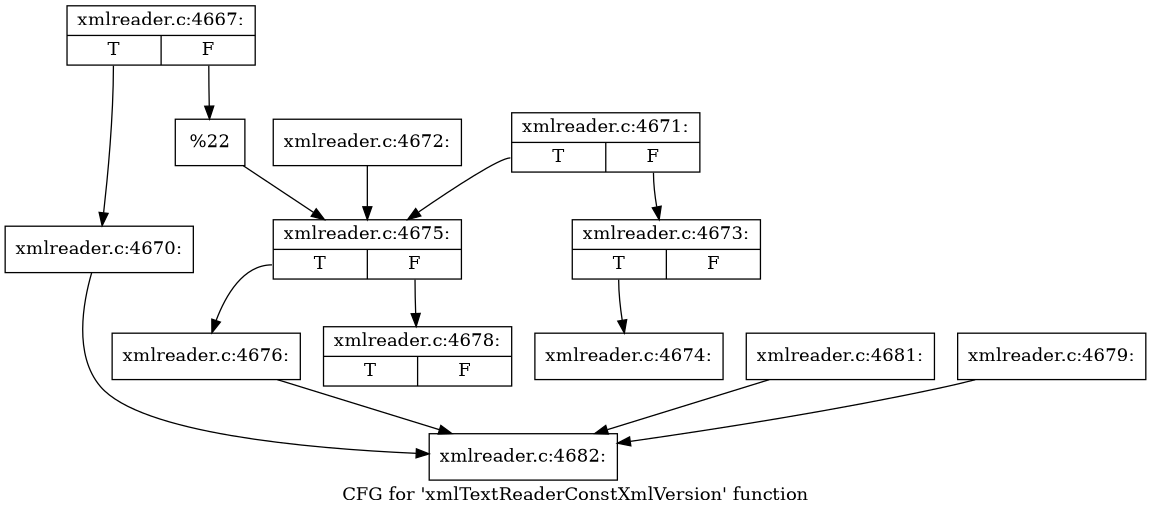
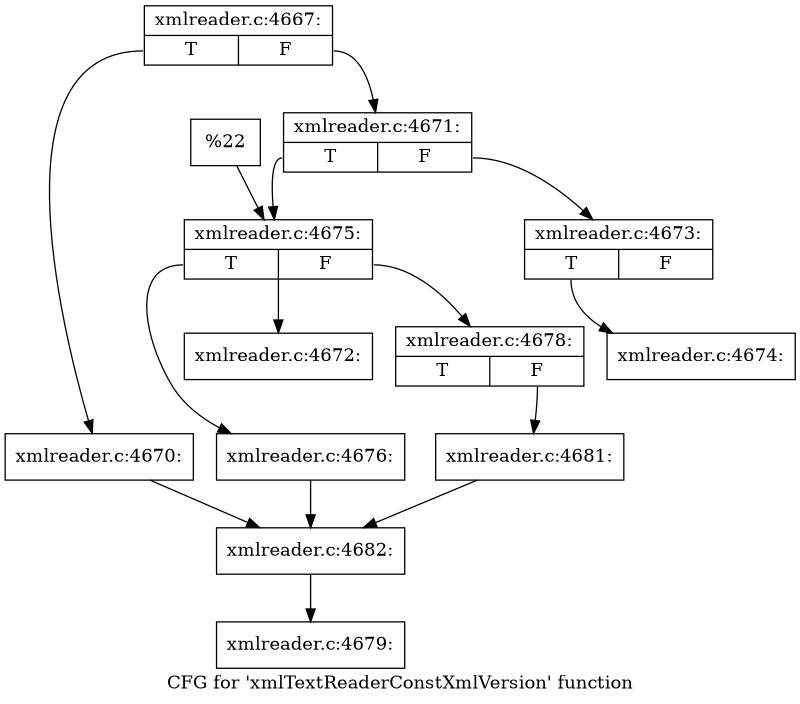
(209, 86) -> (361, 68)
(367, 186) -> (278, 300)
none -> (537, 404)
(803, 414) -> (311, 592)
